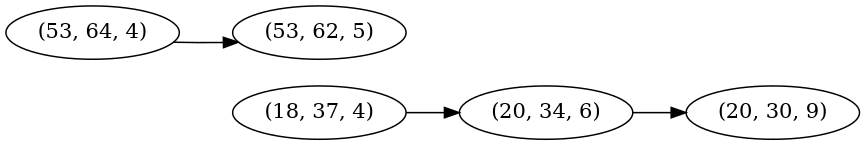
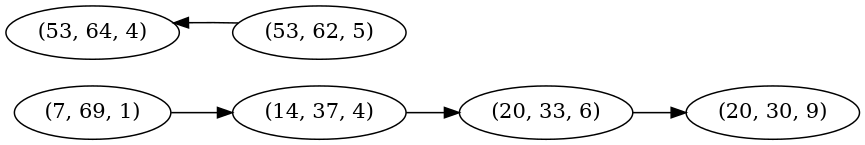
(198, 43) -> (213, 23)
none -> (93, 113)
(319, 113) -> (319, 113)
(546, 113) -> (546, 113)
